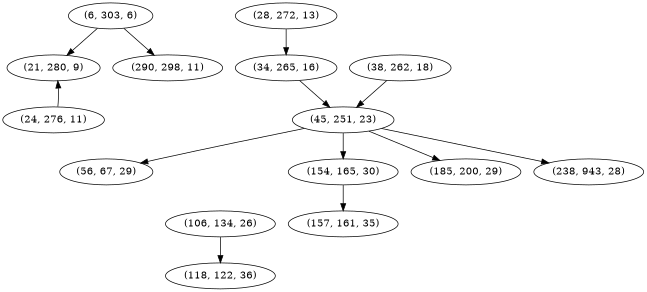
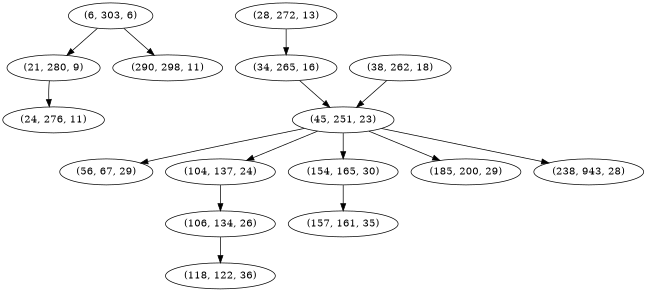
(58, 97) -> (49, 90)
none -> (220, 172)
